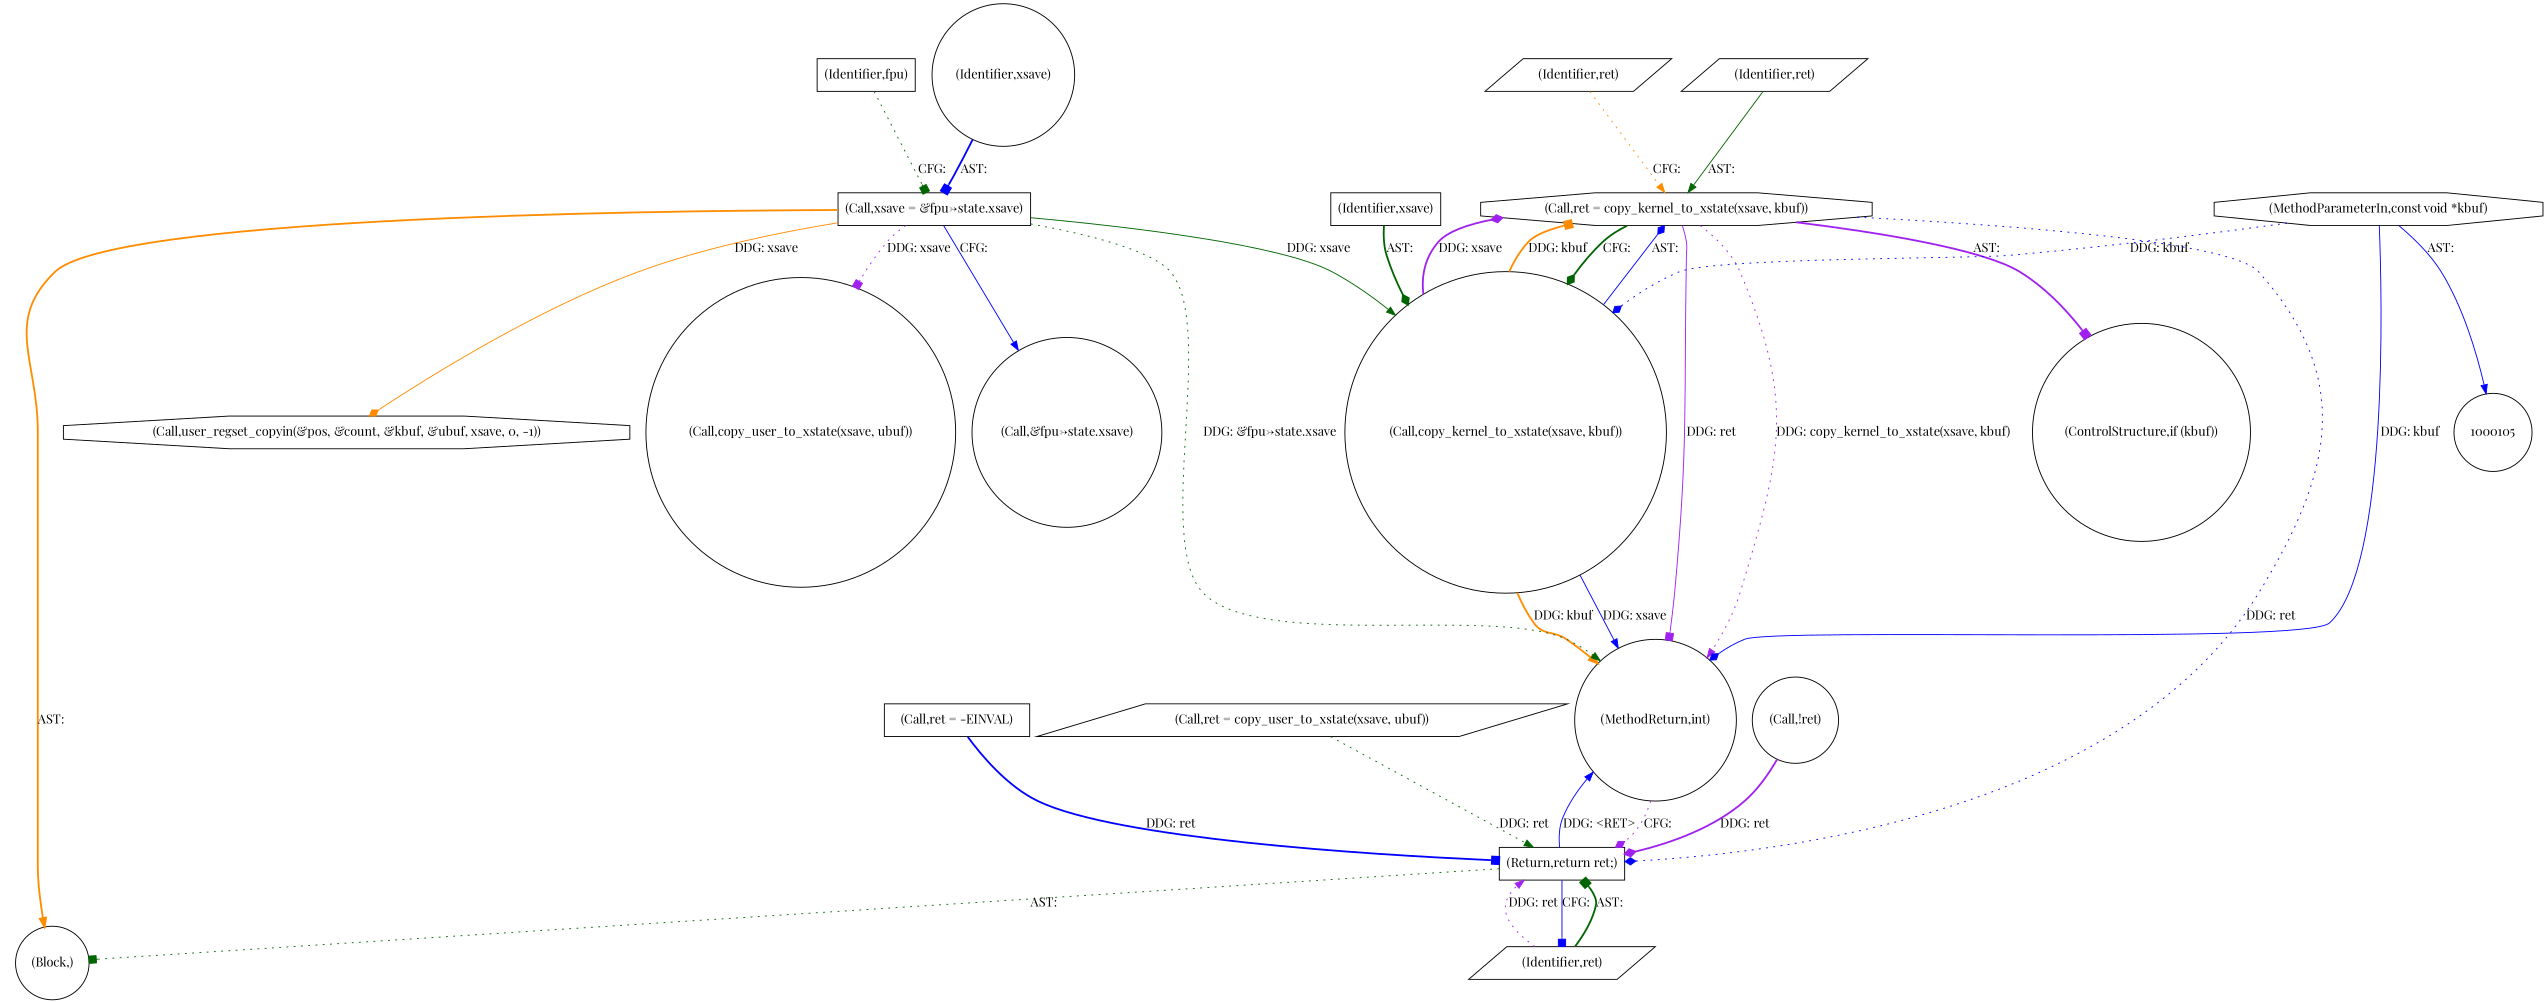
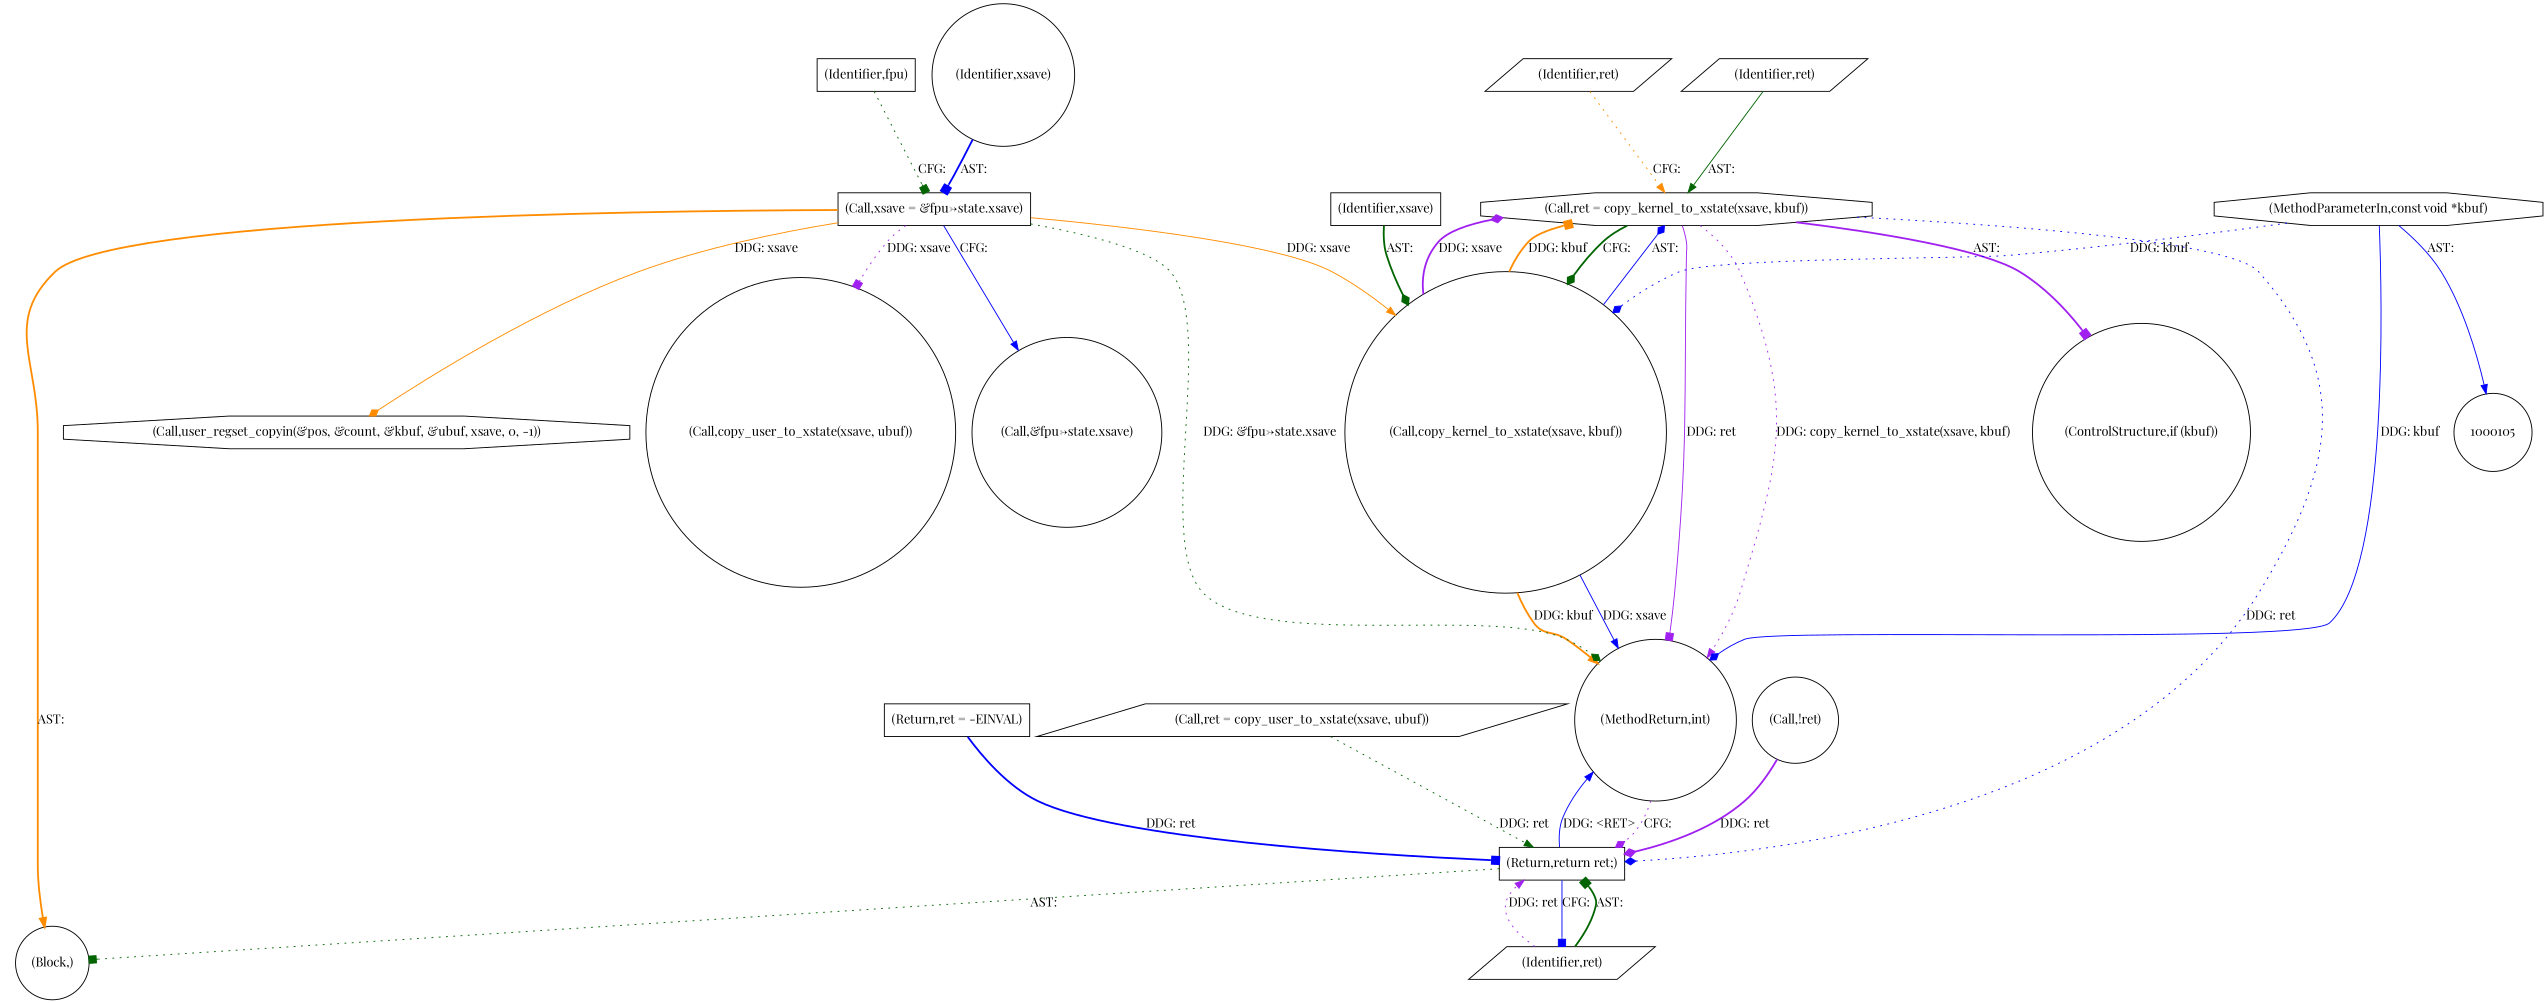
(1217, 241) -> (1217, 241)
(1188, 559) -> (1188, 559)
(957, 720) -> (957, 720)
